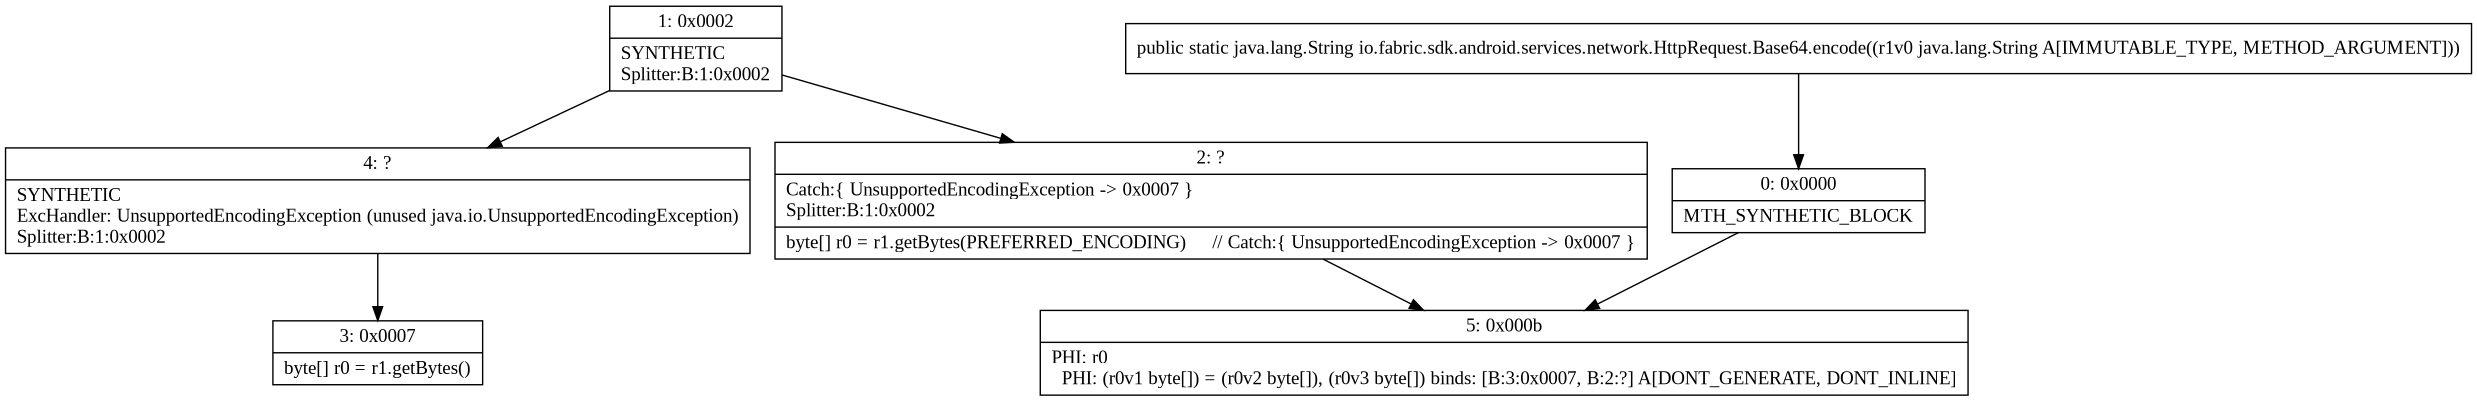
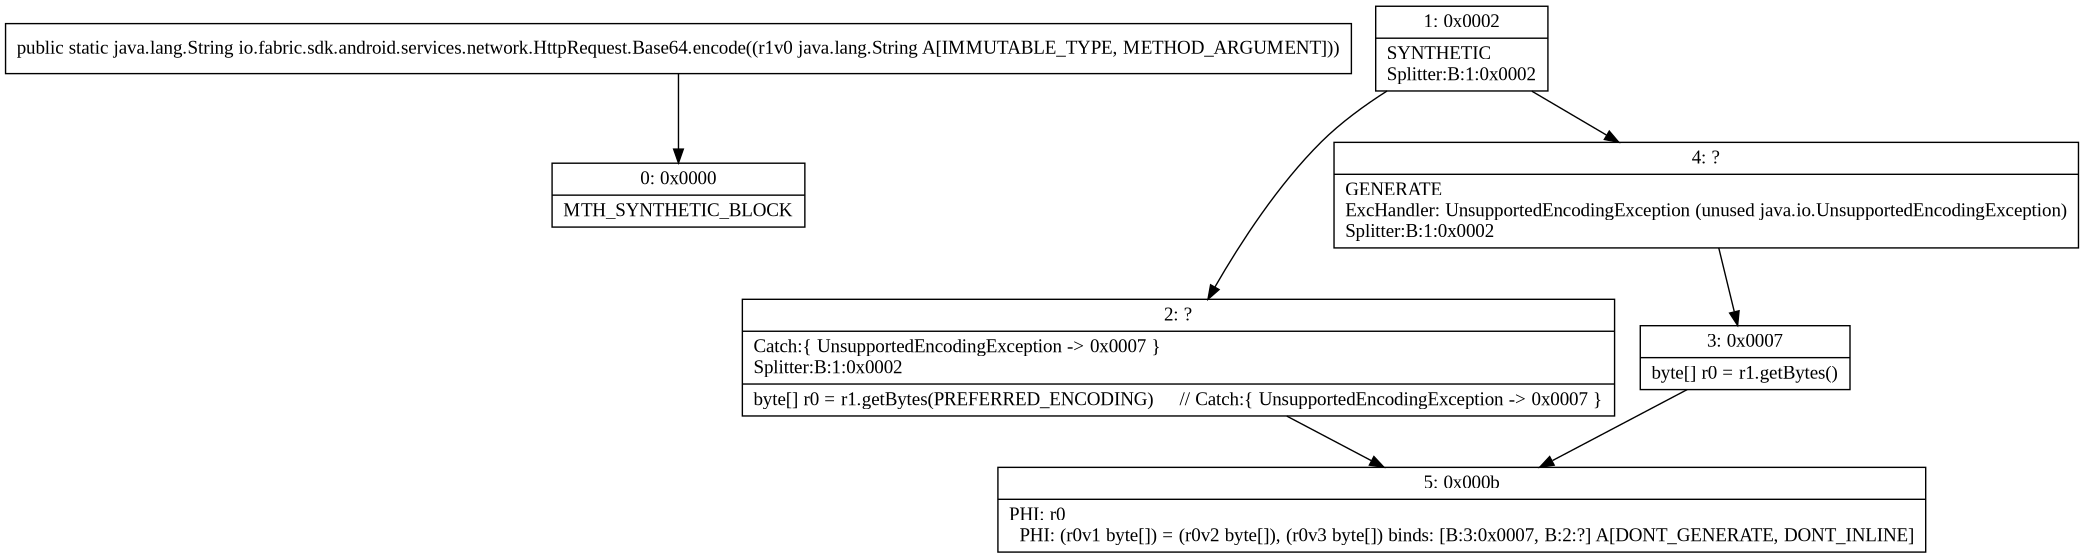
(69, 195) -> (1394, 190)
(1668, 268) -> (1620, 425)
